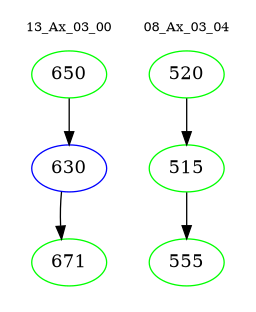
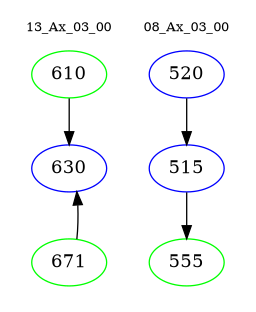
(187, 28) -> (187, 28)
(69, 74) -> (69, 74)
(187, 74) -> (187, 74)
(187, 168) -> (187, 168)
(60, 209) -> (78, 222)
